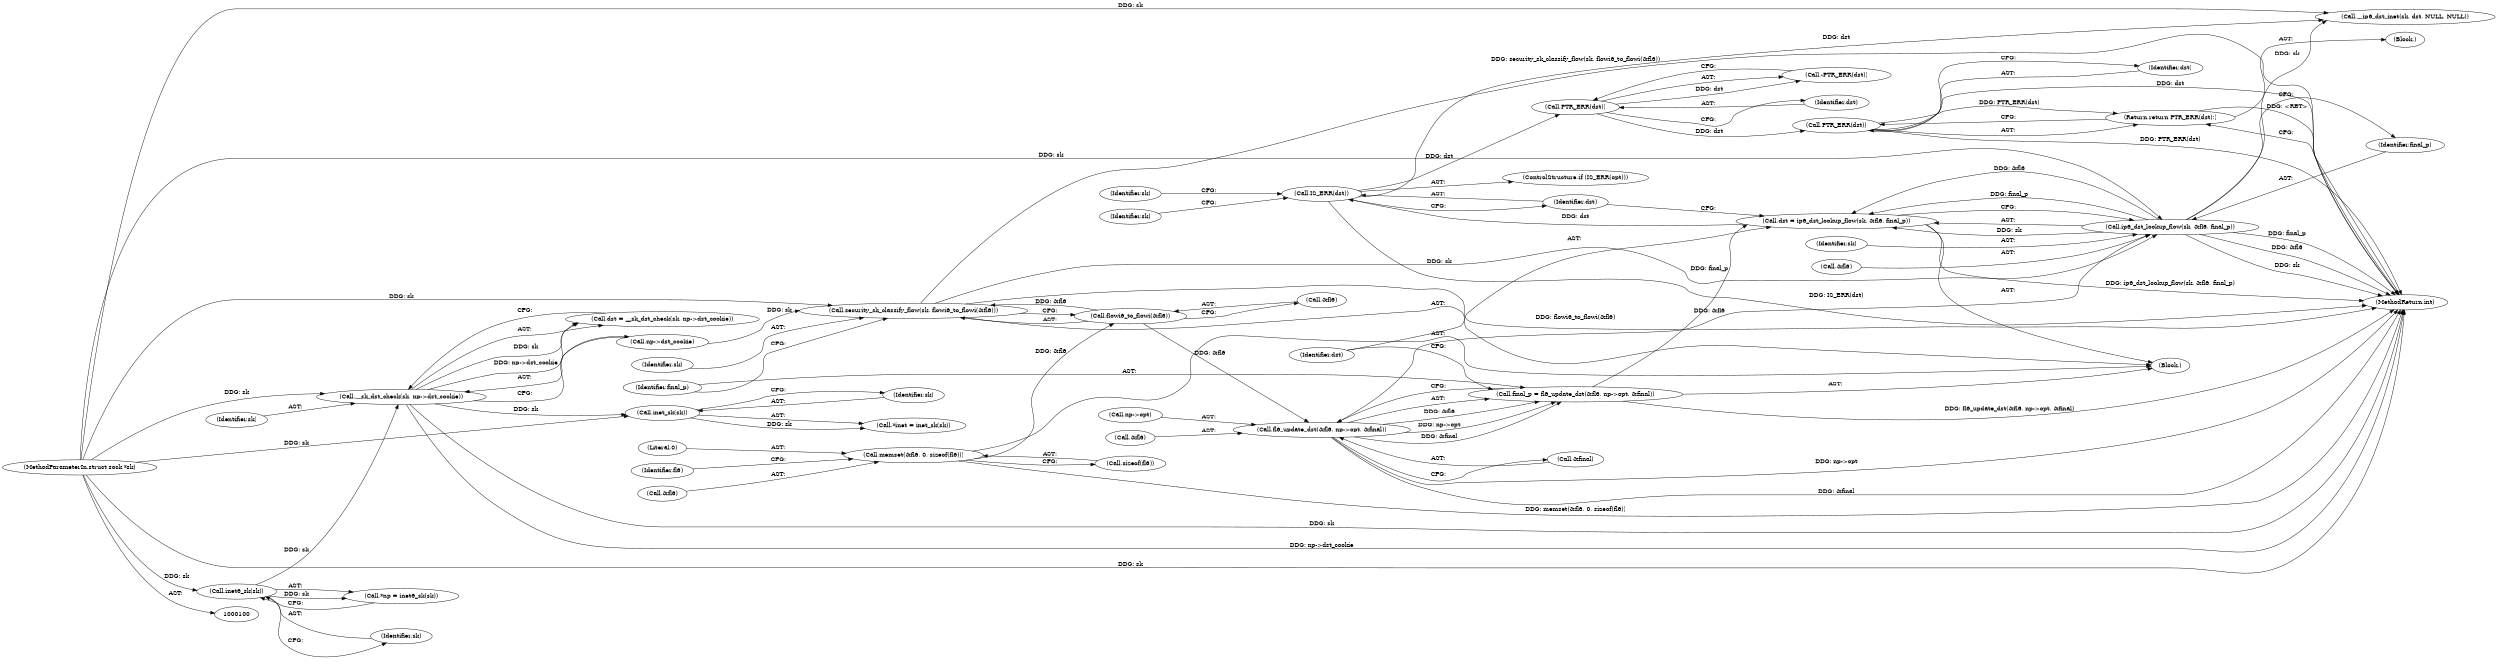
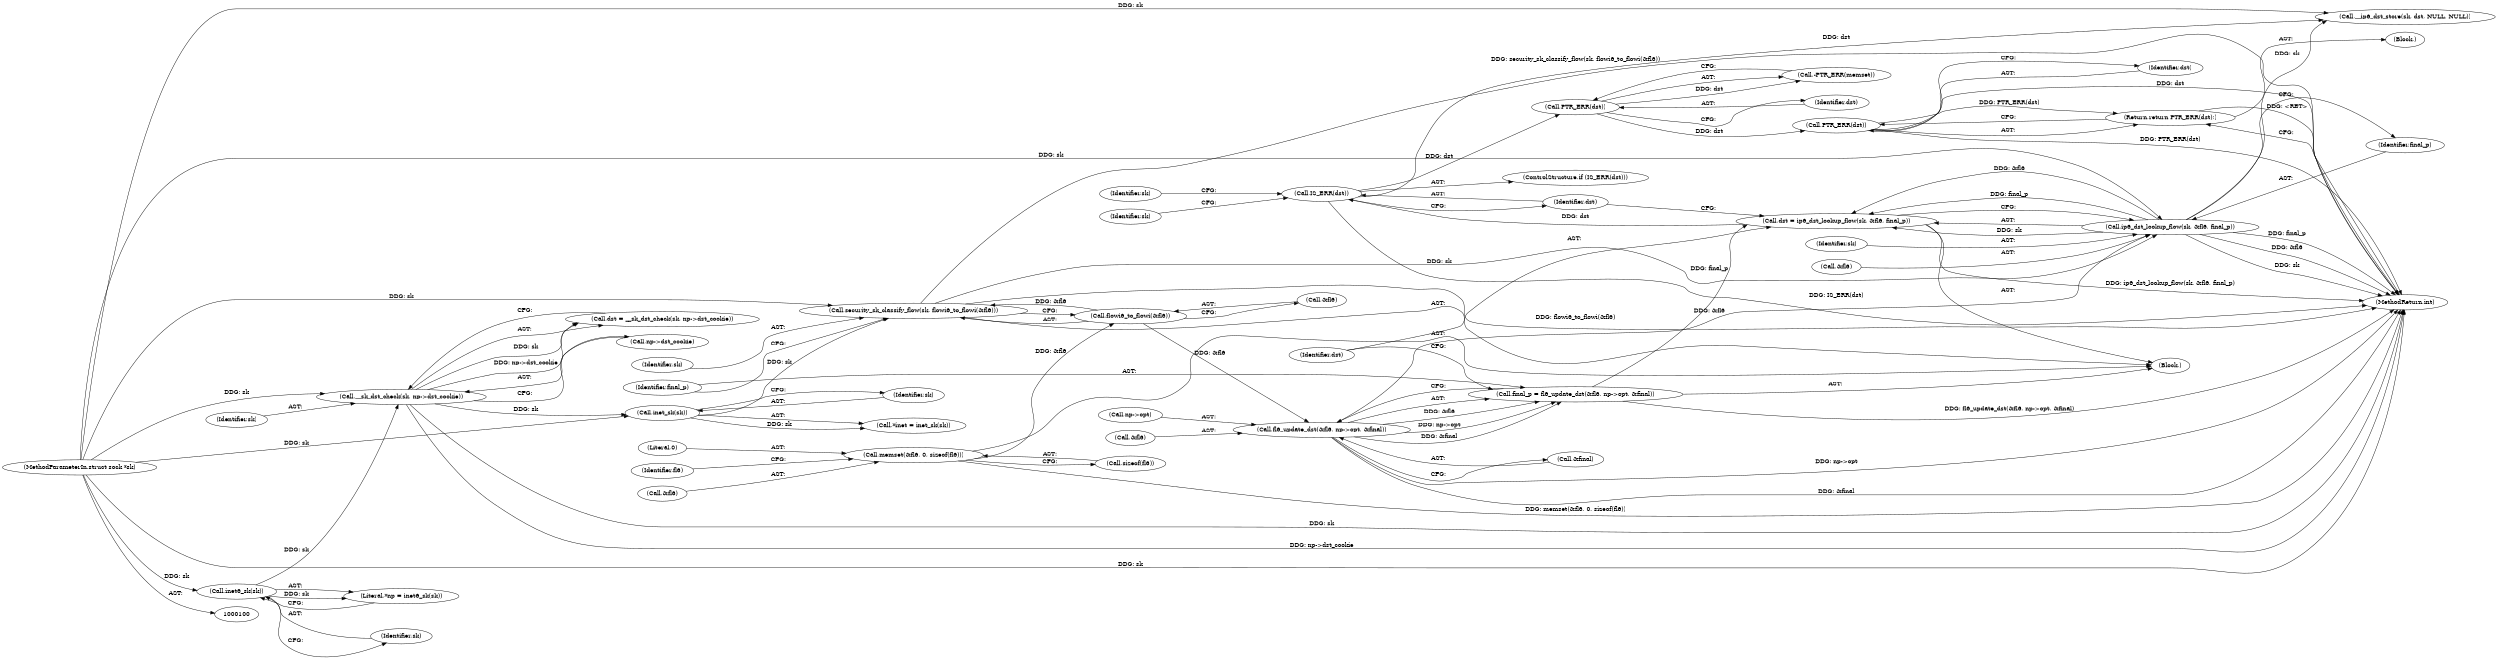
(2405, 17) -> (2405, 17)
(1836, 75) -> (1836, 75)
(1576, 178) -> (1576, 178)
(754, 333) -> (788, 368)
(401, 596) -> (401, 596)
